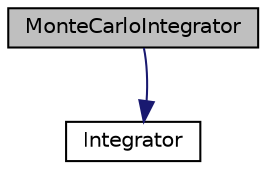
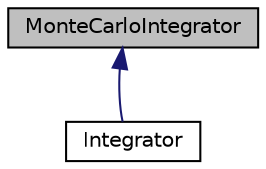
(147, 74) -> (120, 95)
